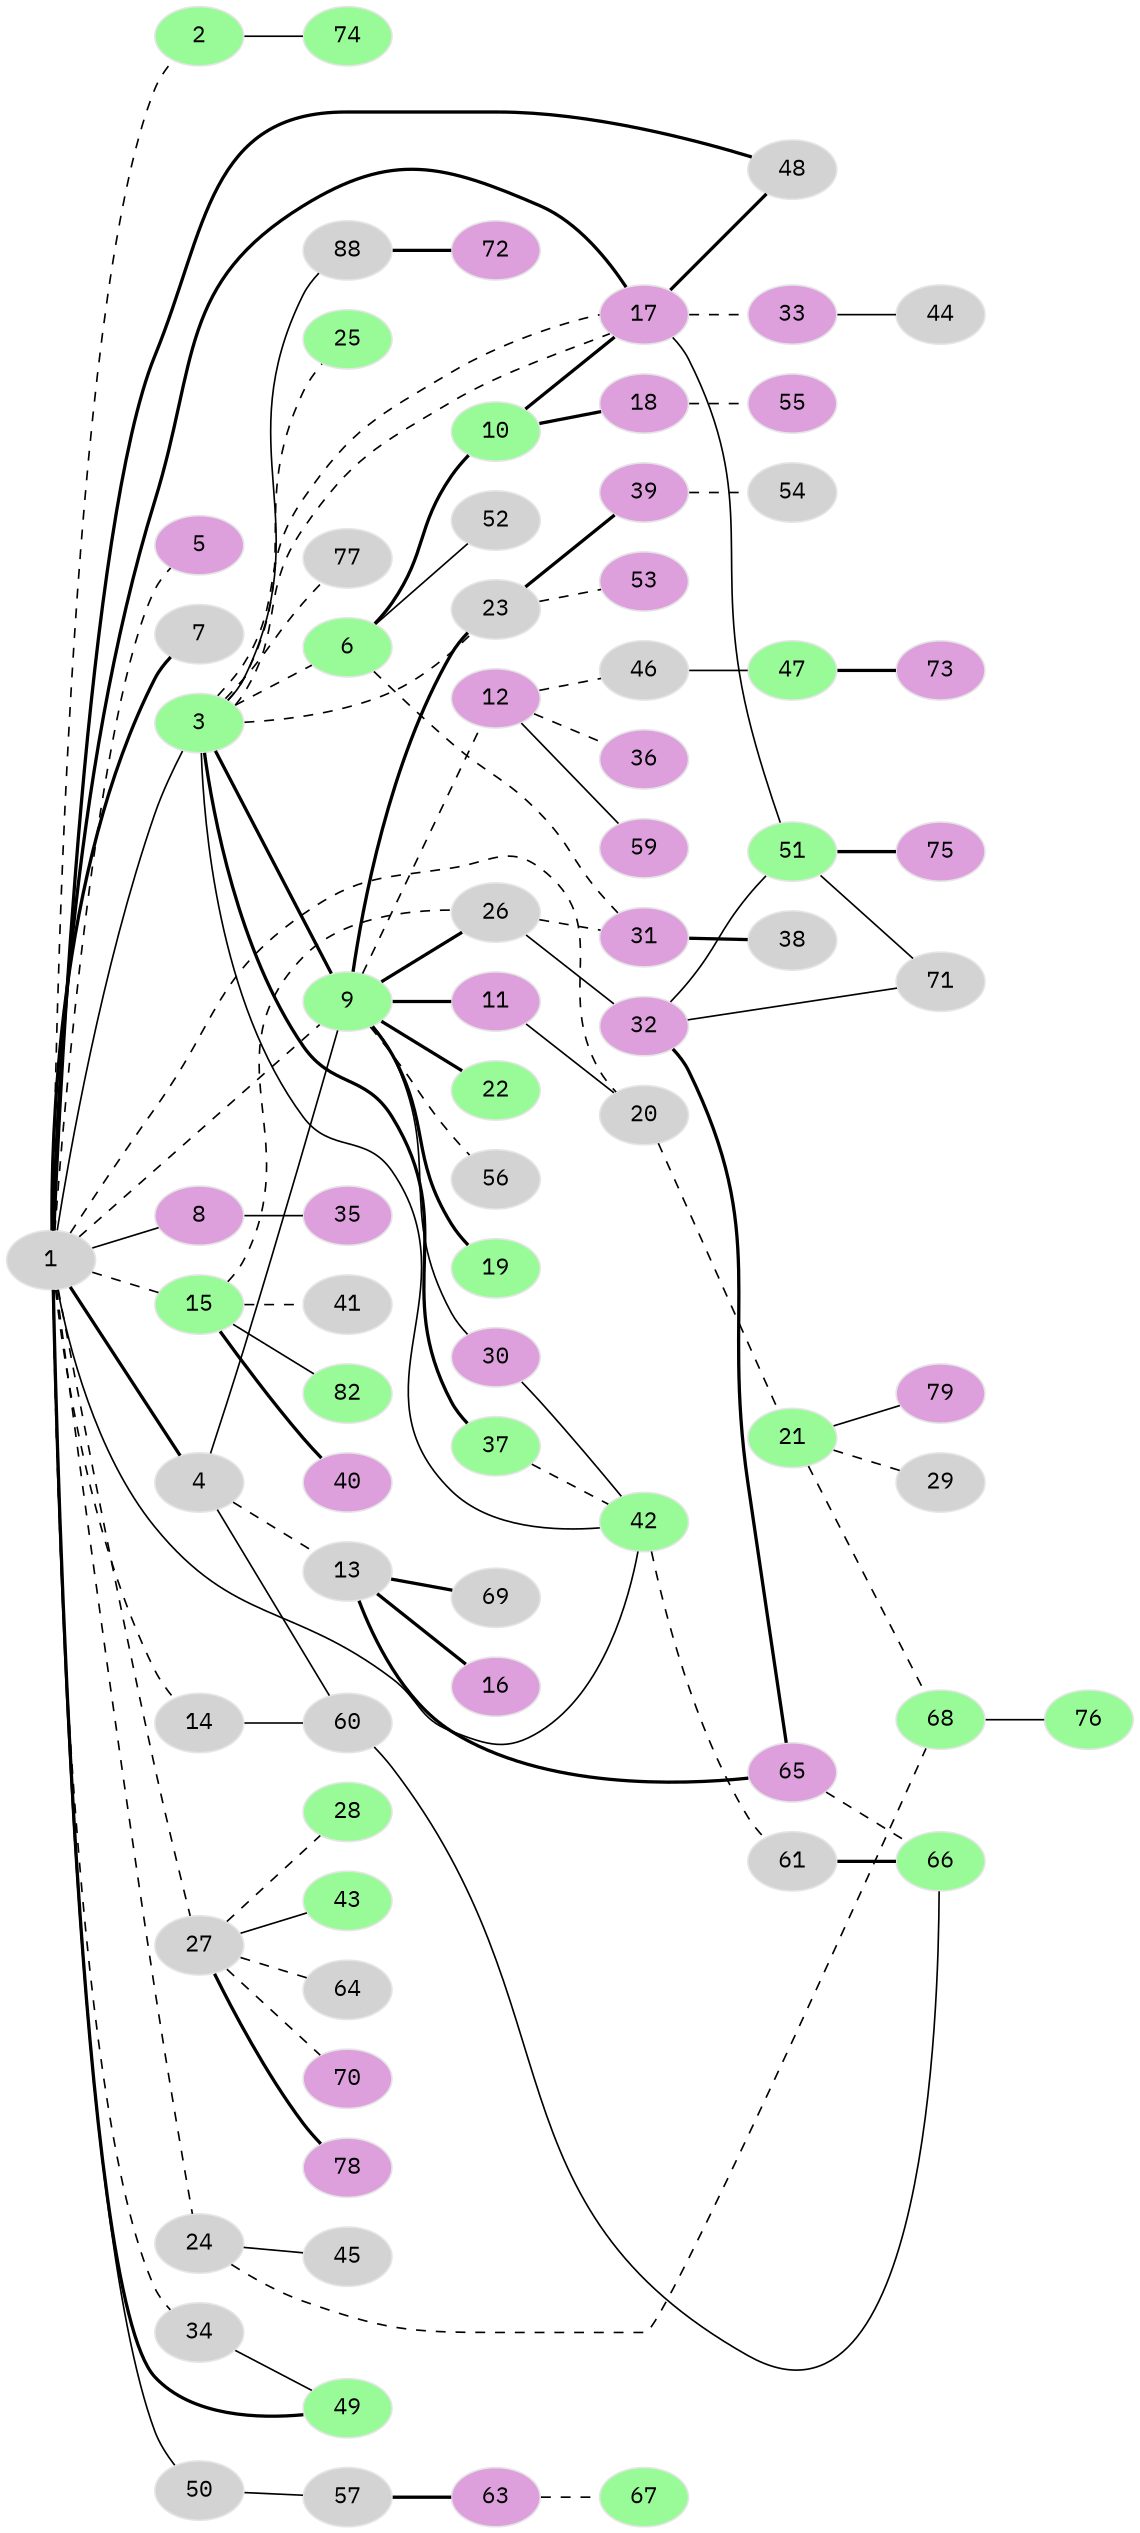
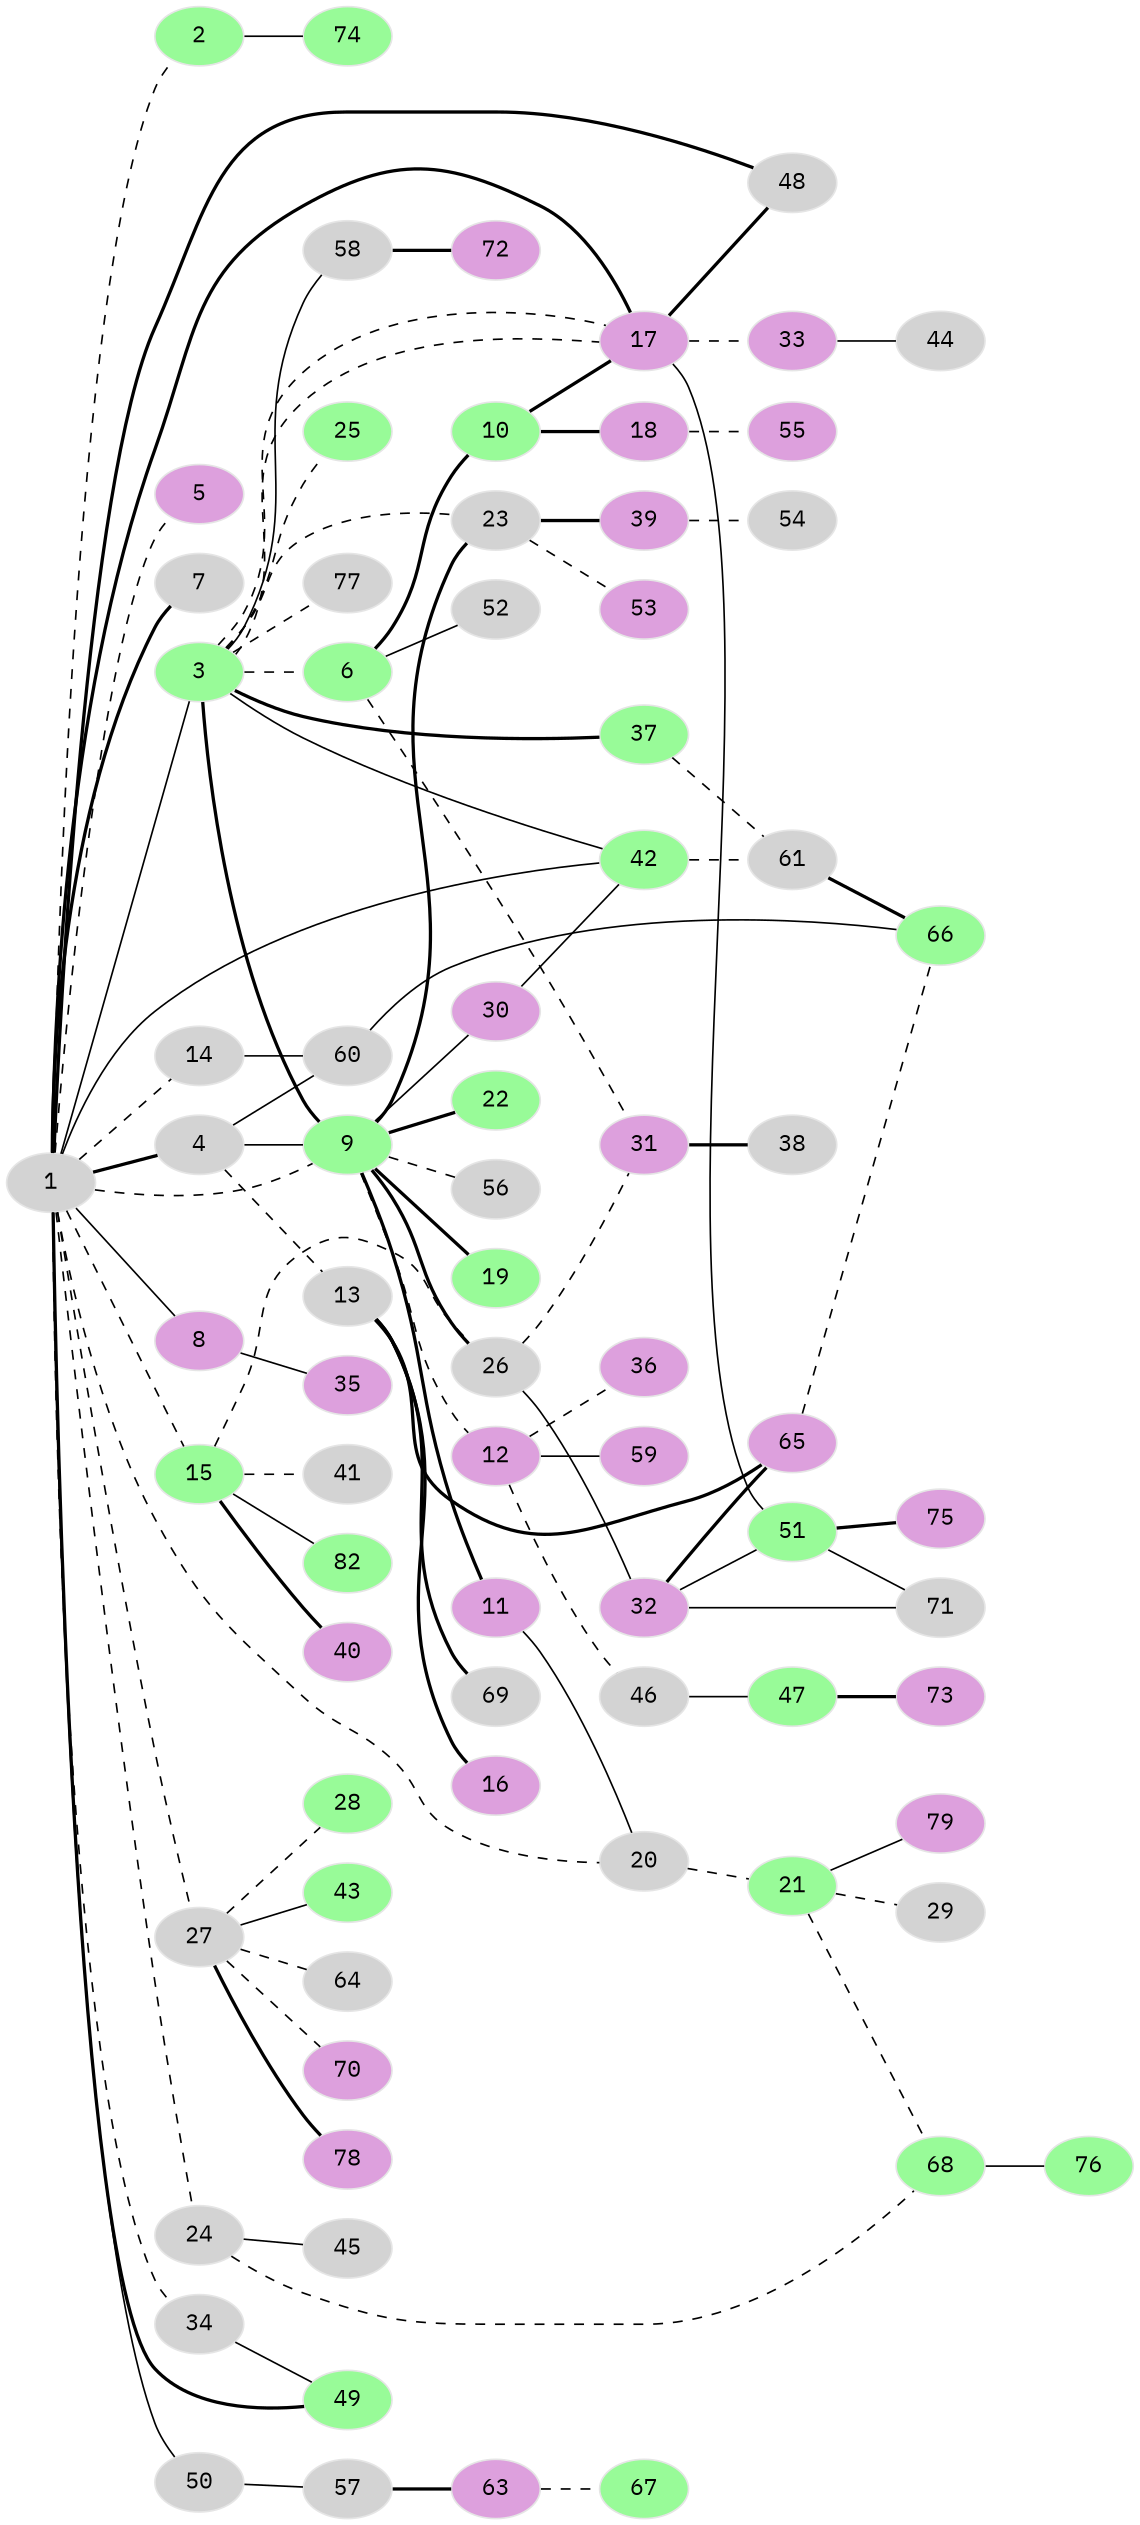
(348, 250) -> (348, 250)
(570, 1484) -> (711, 791)
